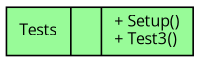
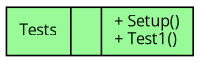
(146, 39) -> (146, 39)
